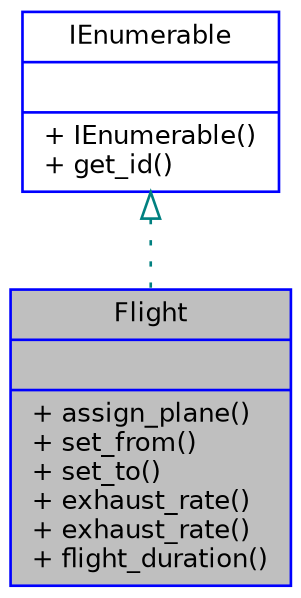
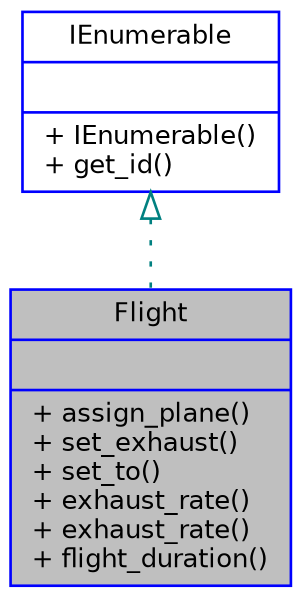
(115, 443) -> (136, 443)
